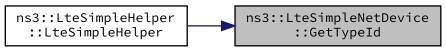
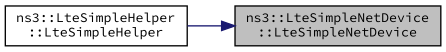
(338, 26) -> (338, 26)
